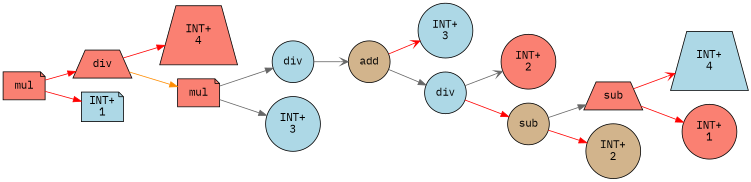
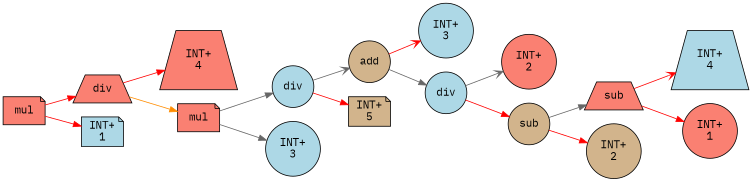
none -> (370, 111)
